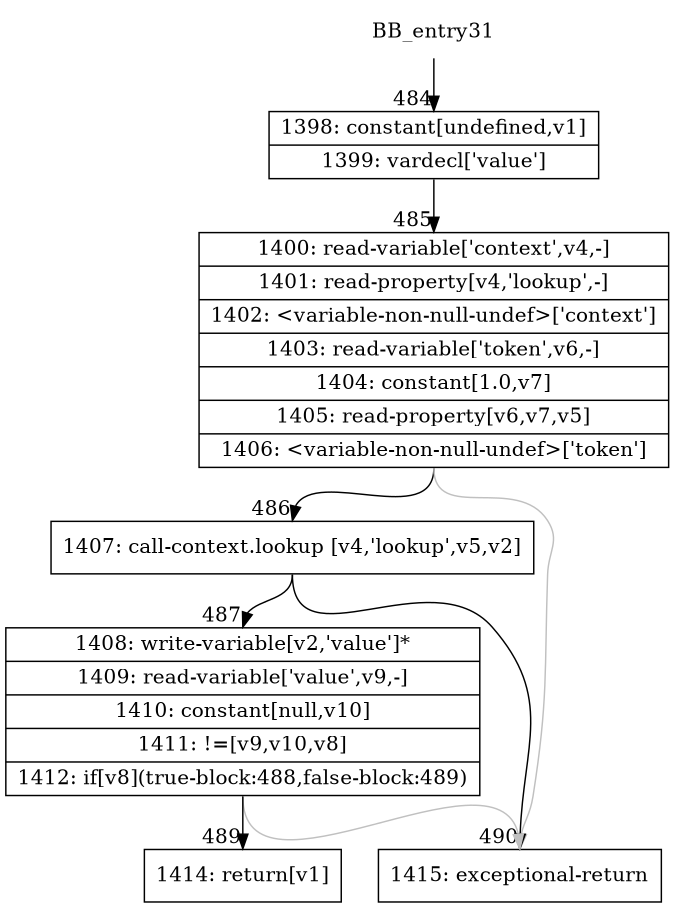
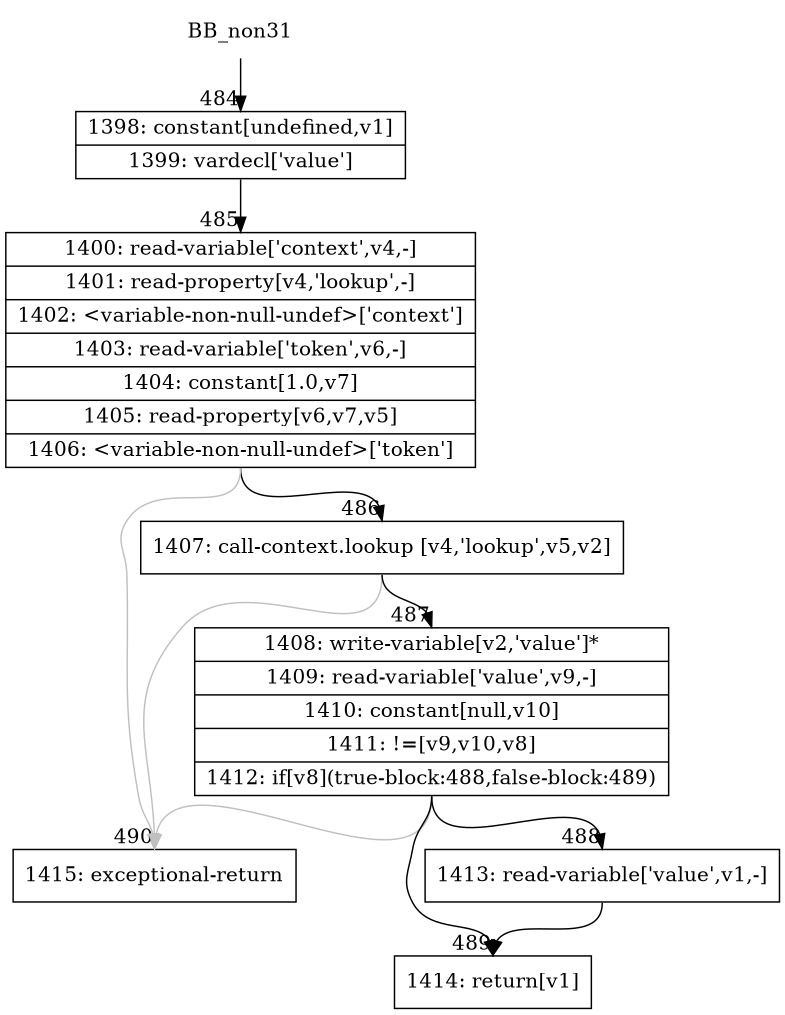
(434, 32) -> (241, 32)
(487, 623) -> (188, 623)
none -> (602, 876)
